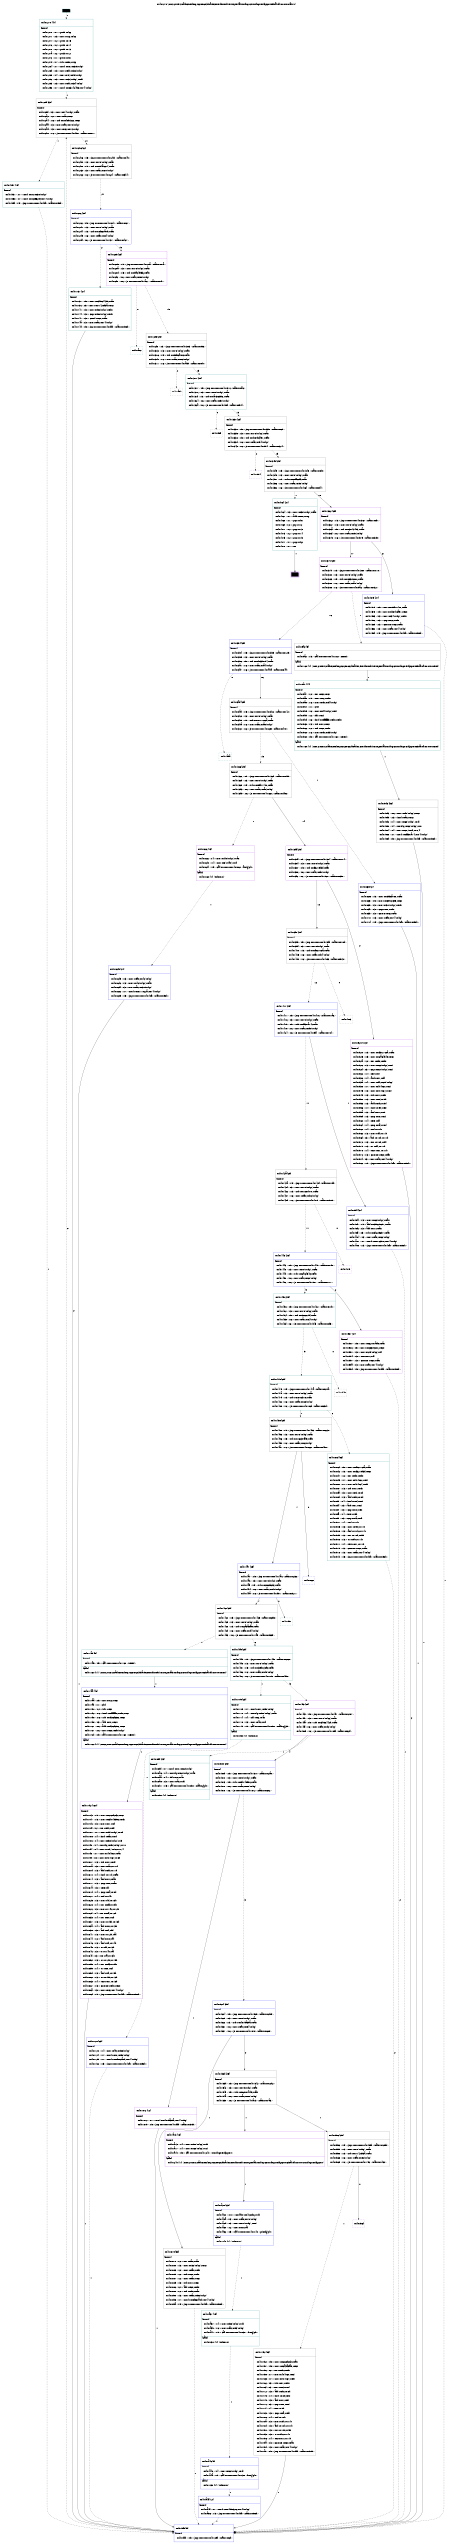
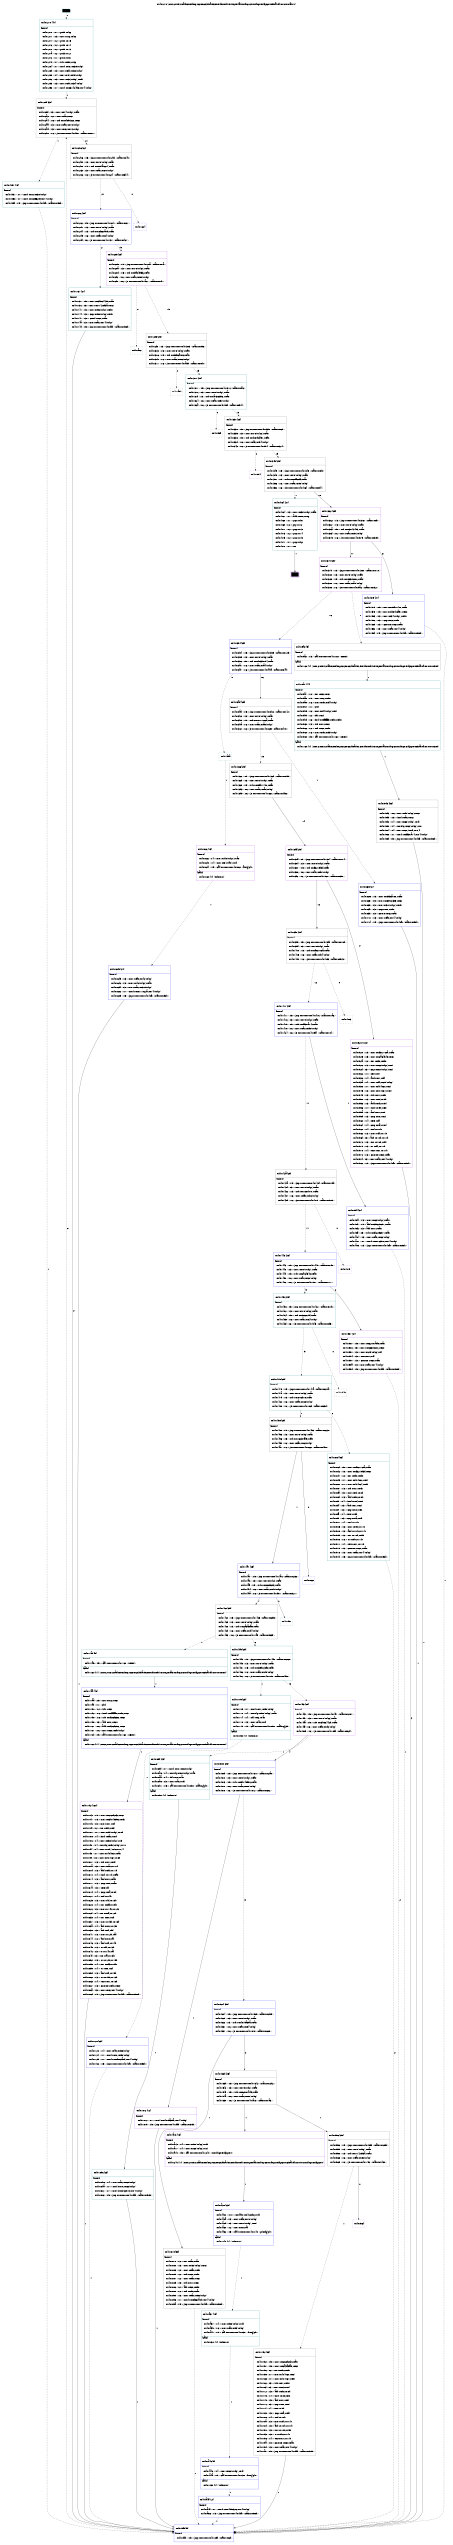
none -> (140, 227)
(243, 821) -> (225, 802)
none -> (123, 2184)
